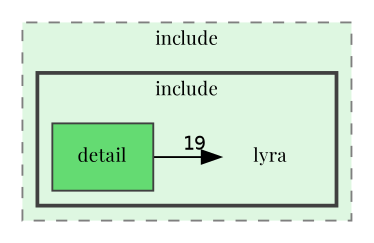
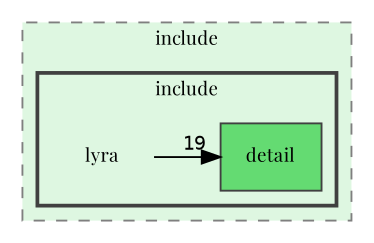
(178, 157) -> (178, 157)
